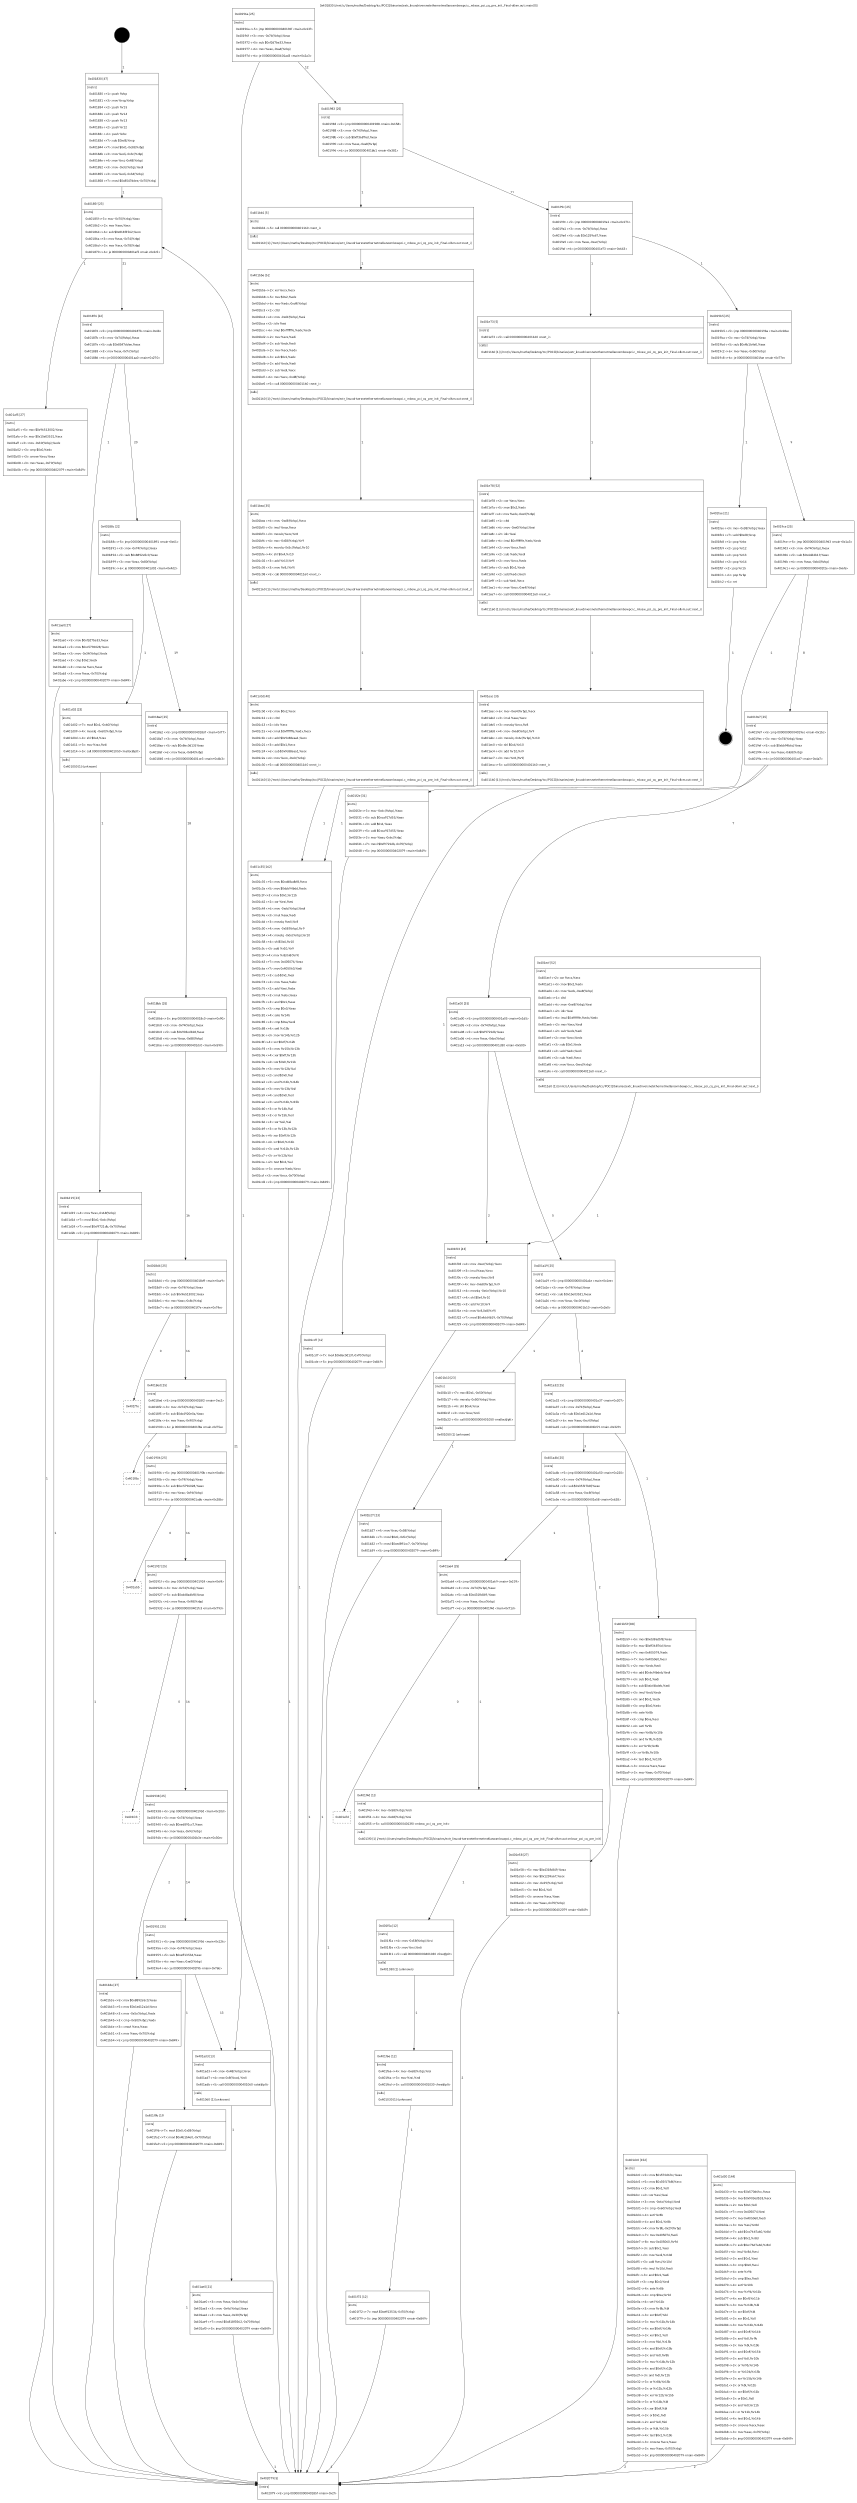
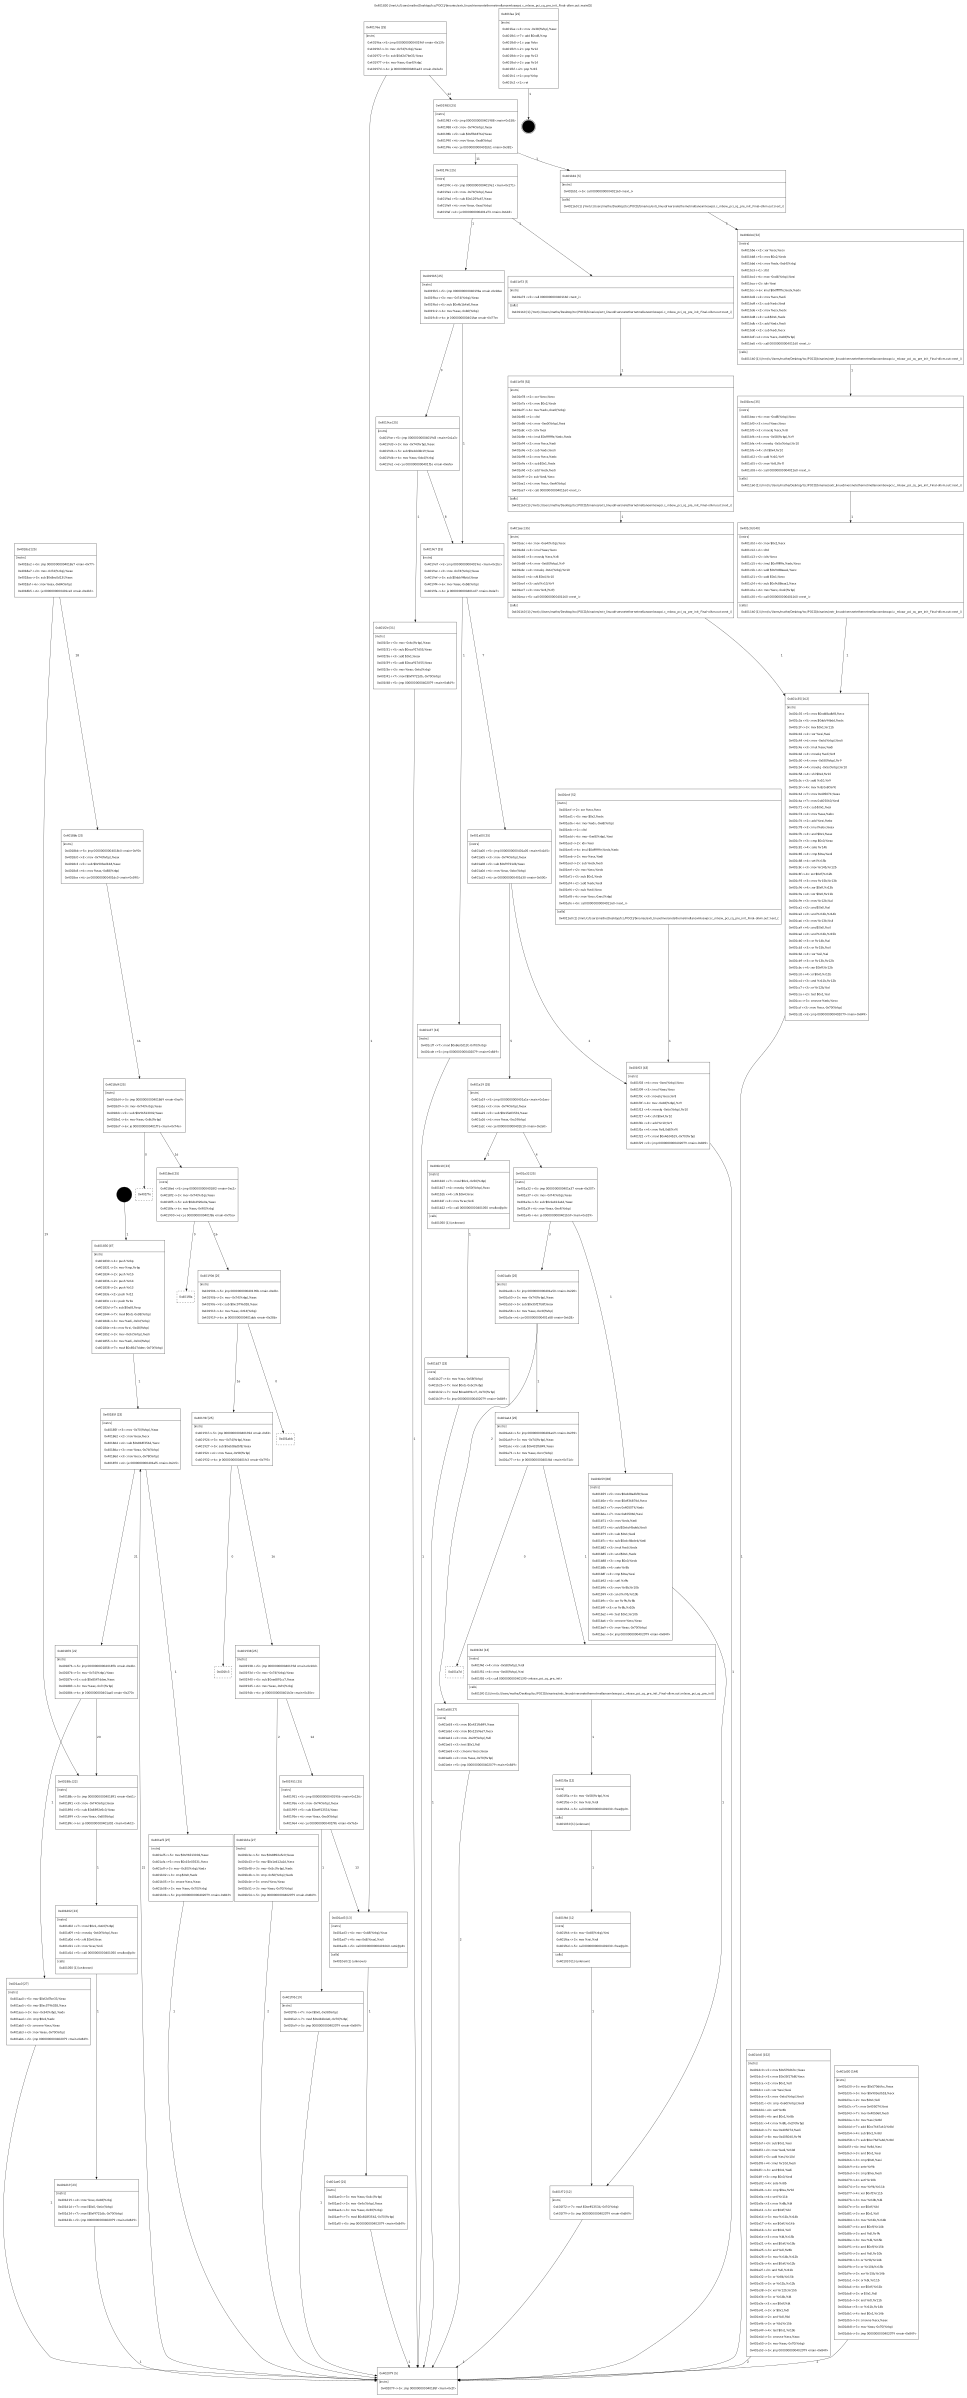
(744, 435) -> (462, 433)
(163, 642) -> (44, 1189)
(617, 2226) -> (722, 1892)
